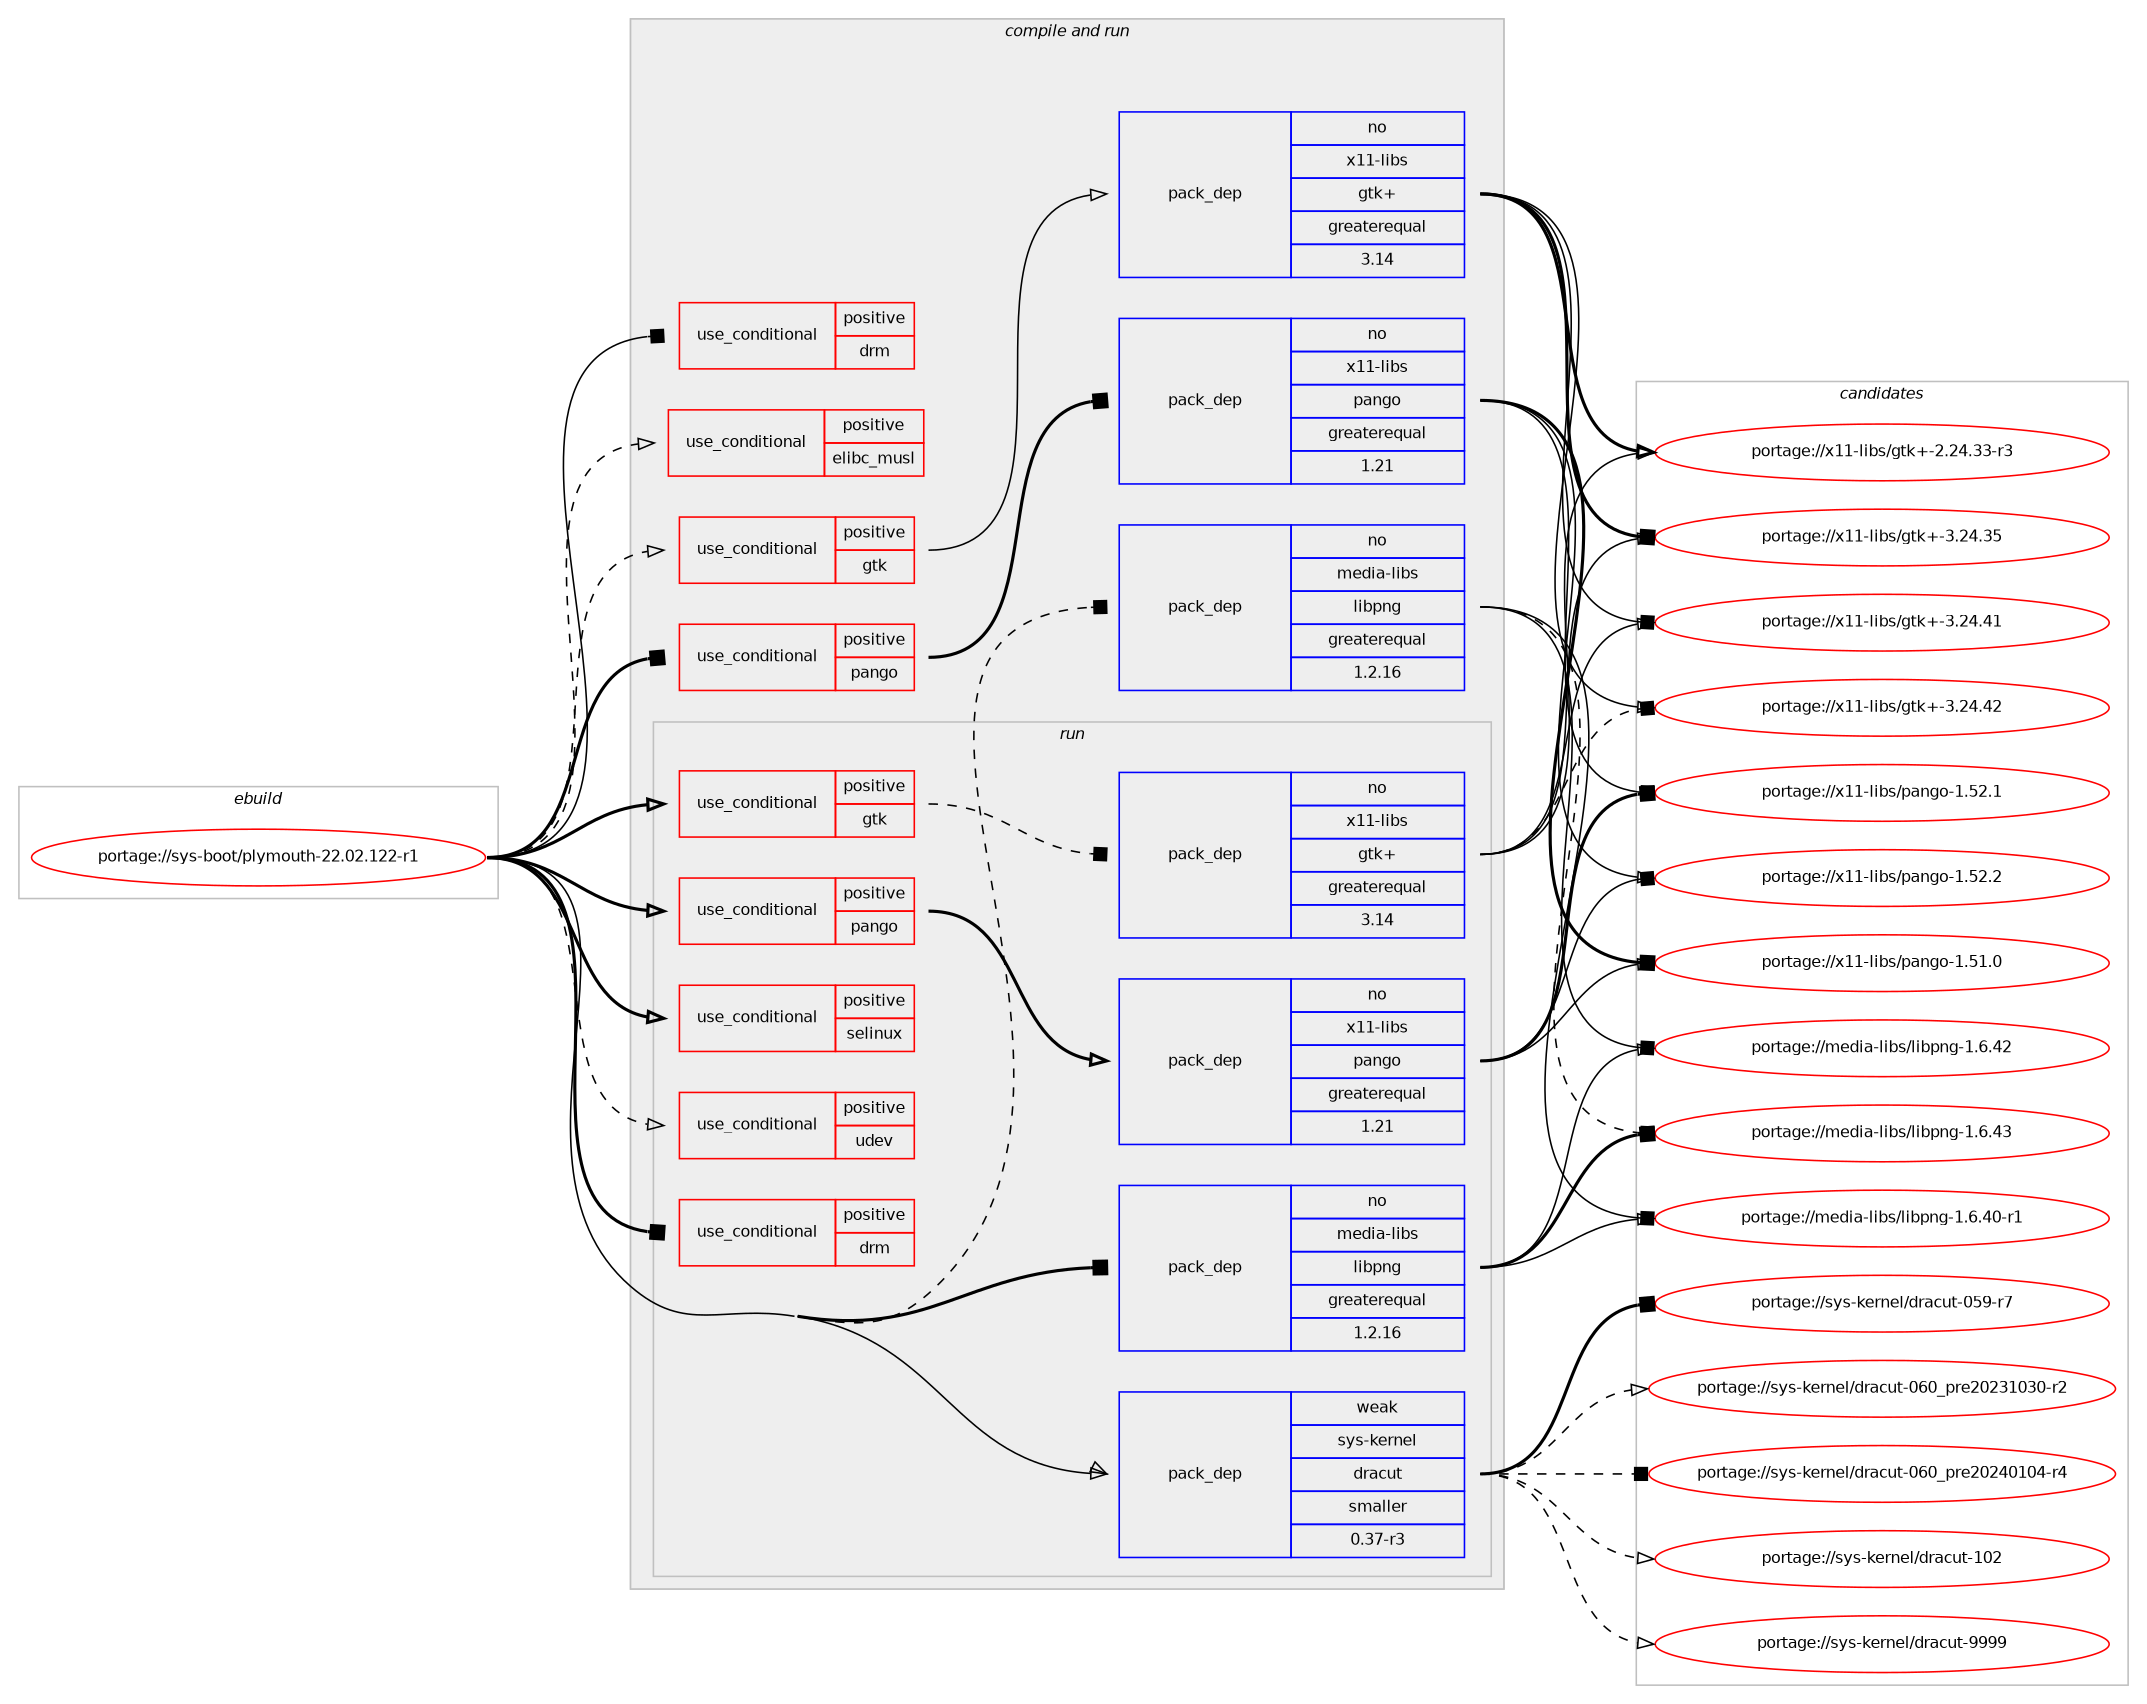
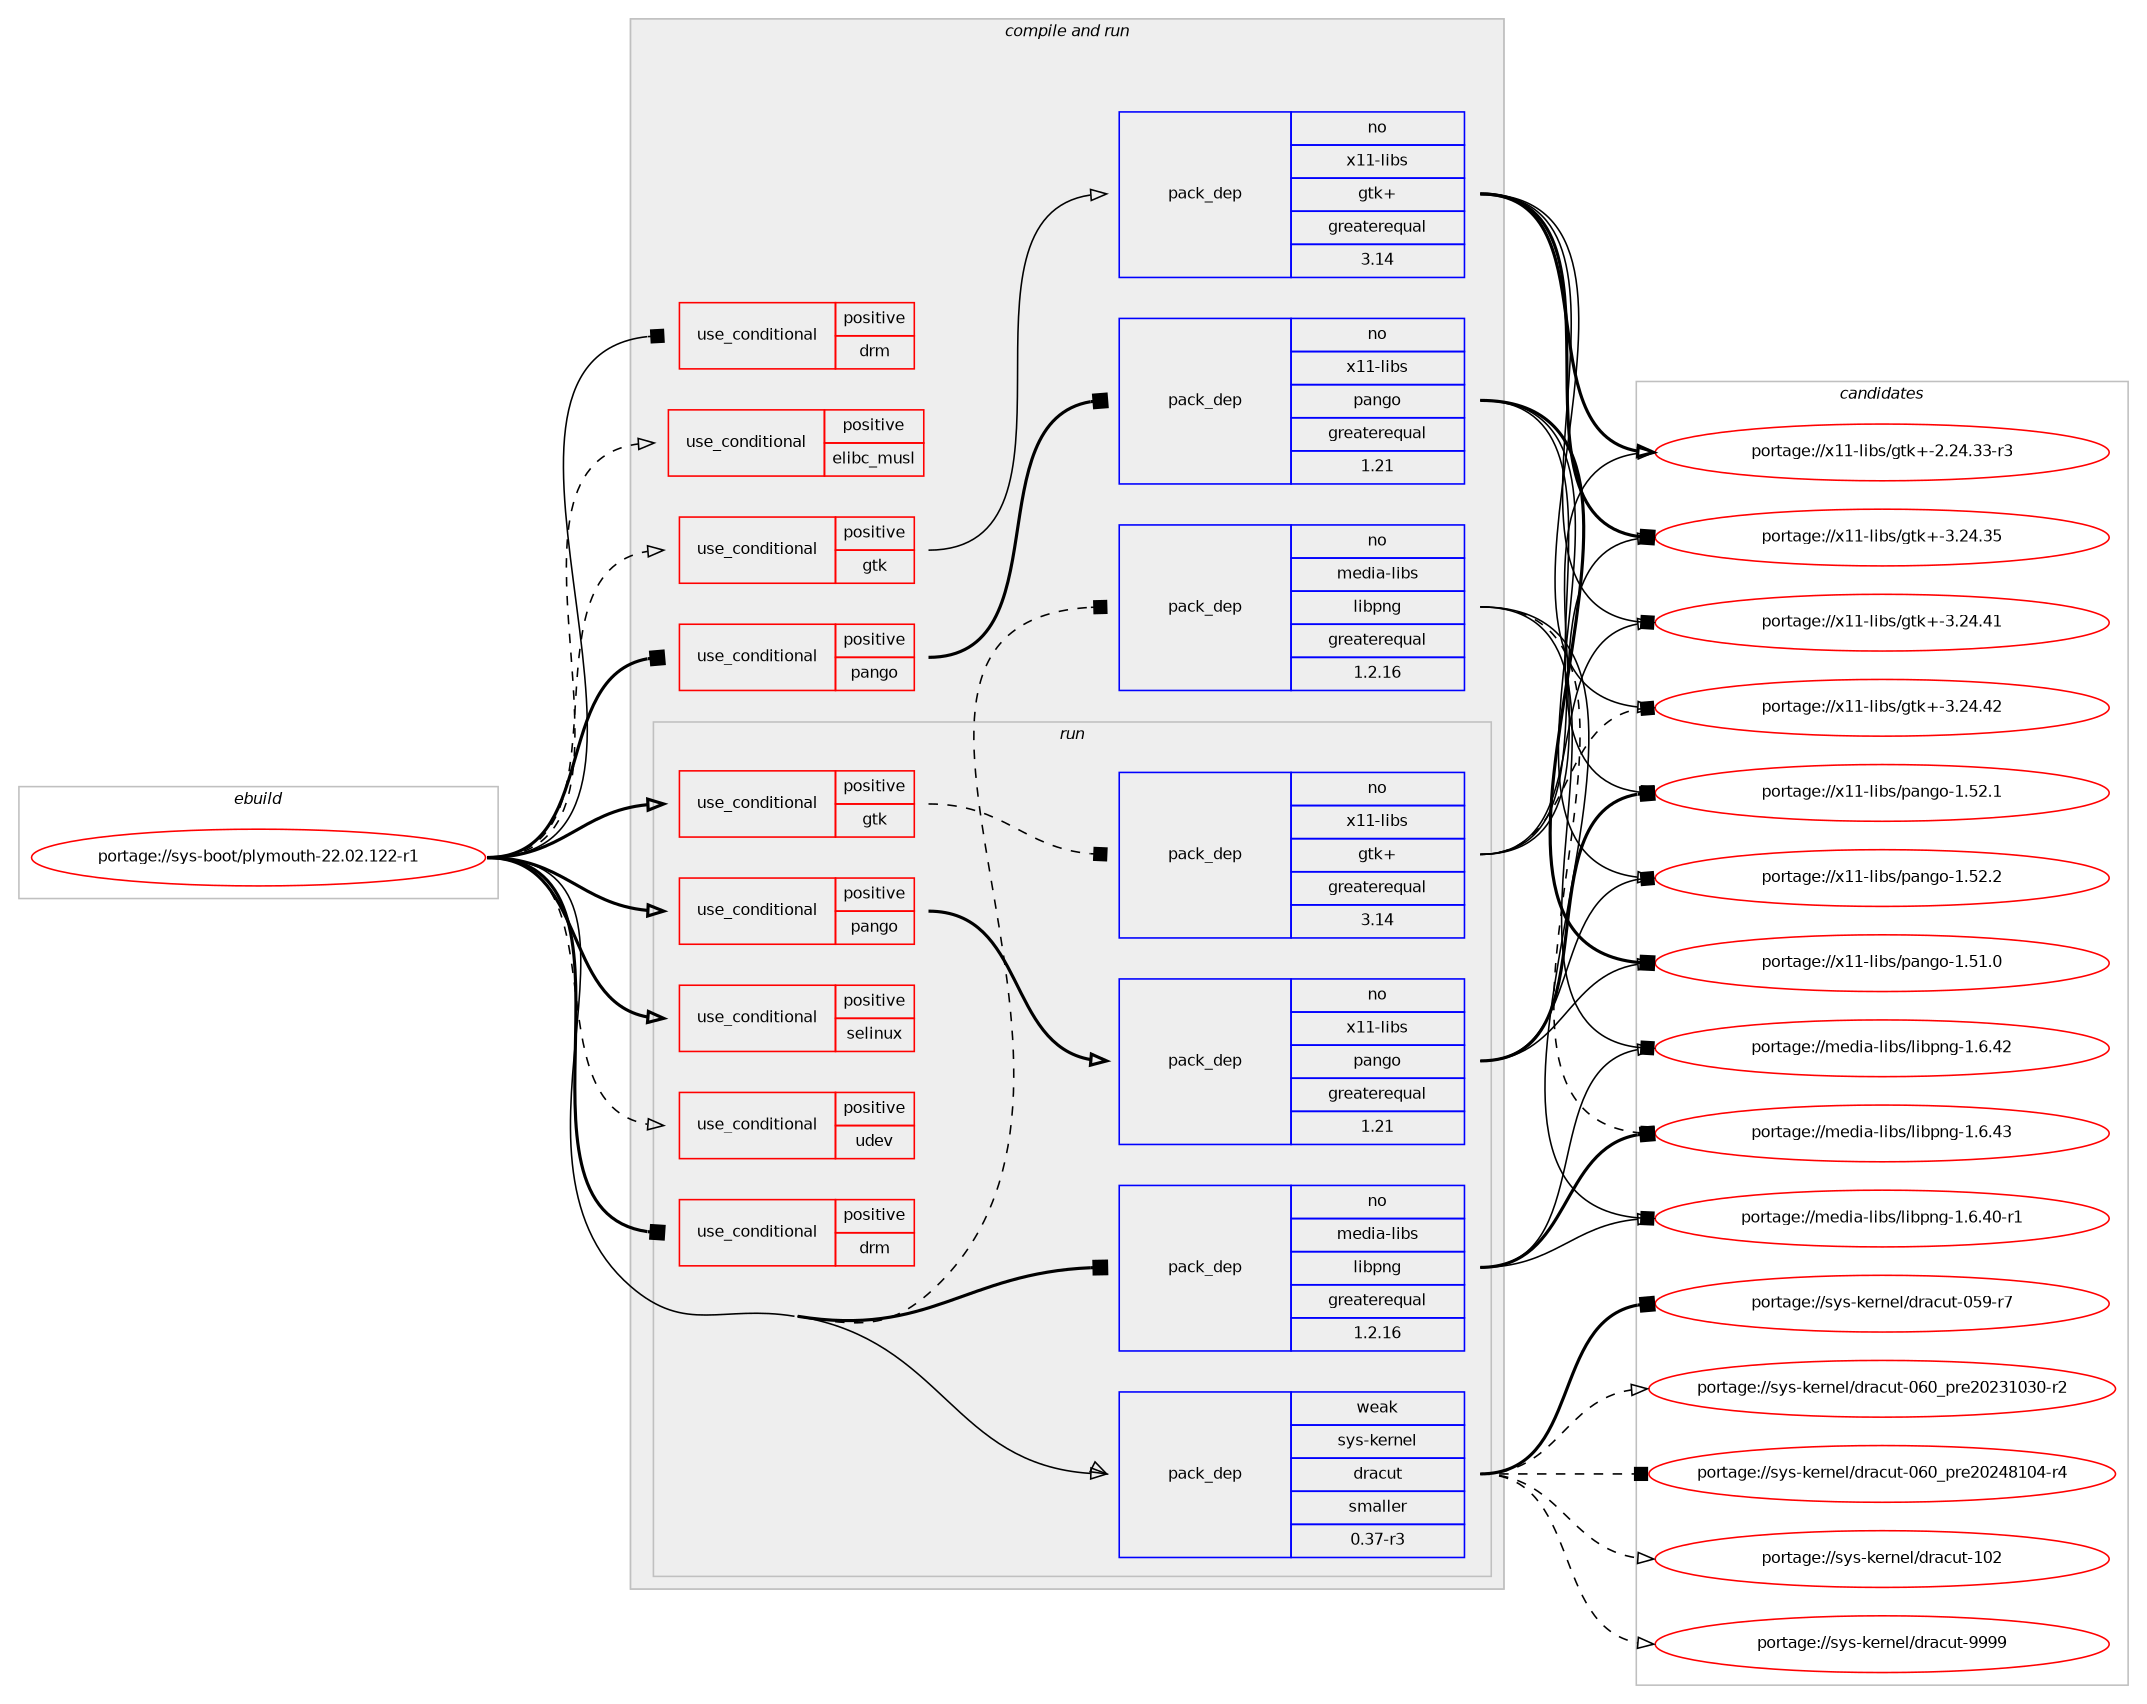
(1882, 1474) -> (1882, 1474)
